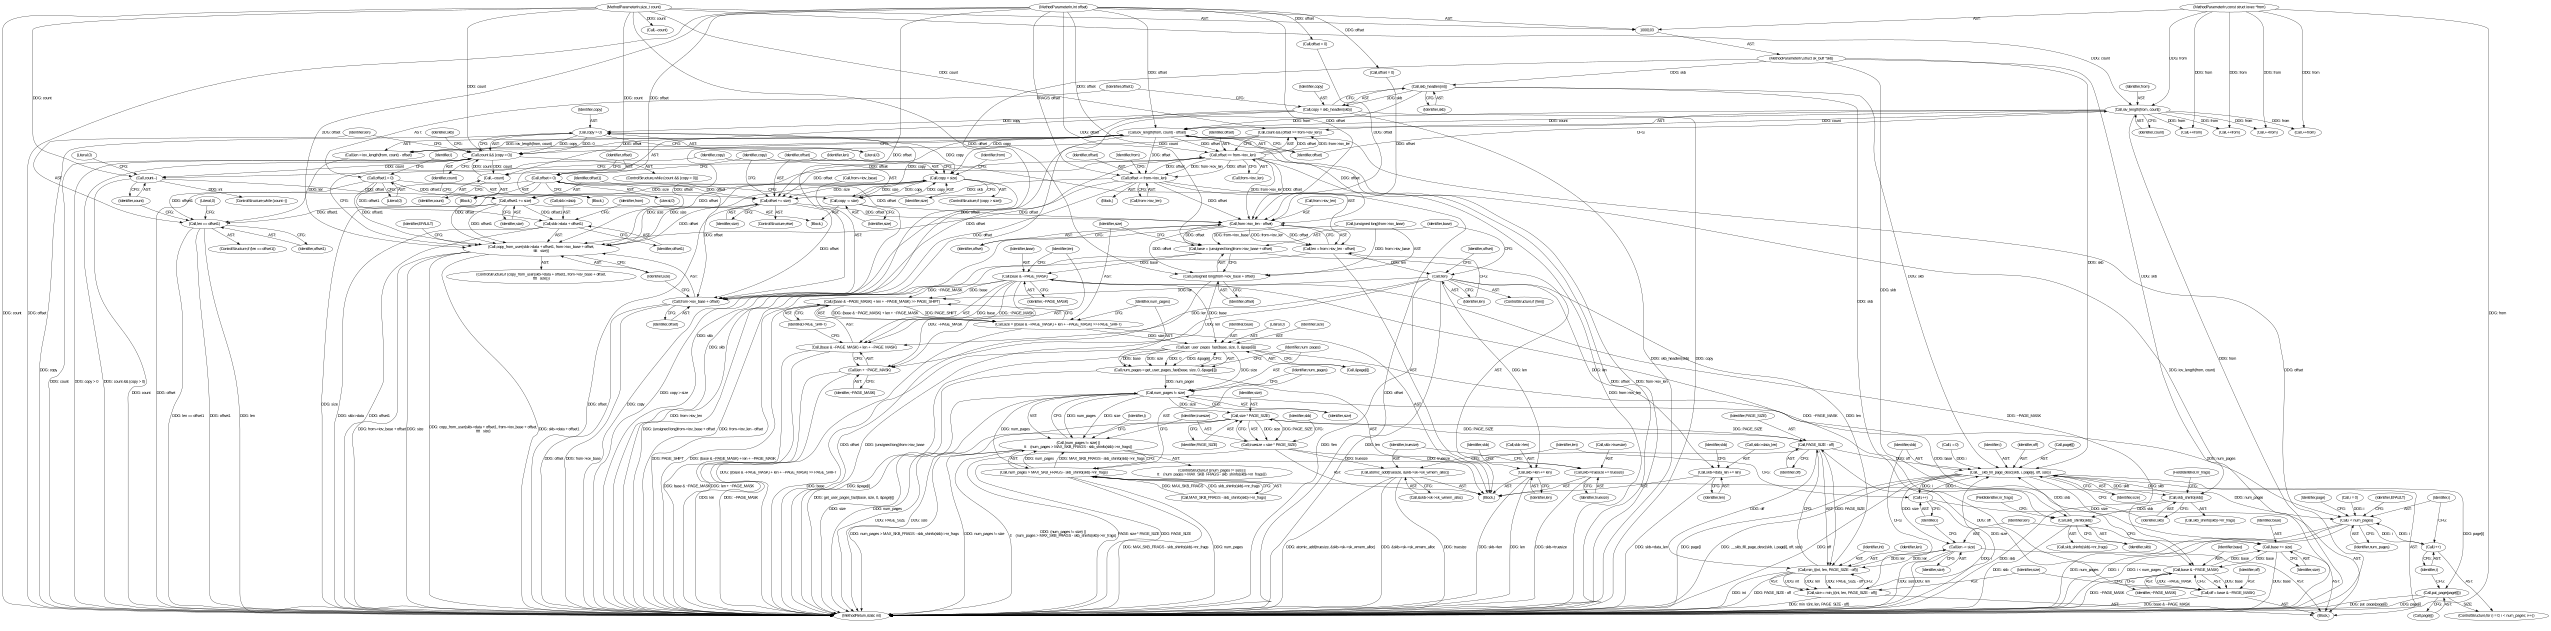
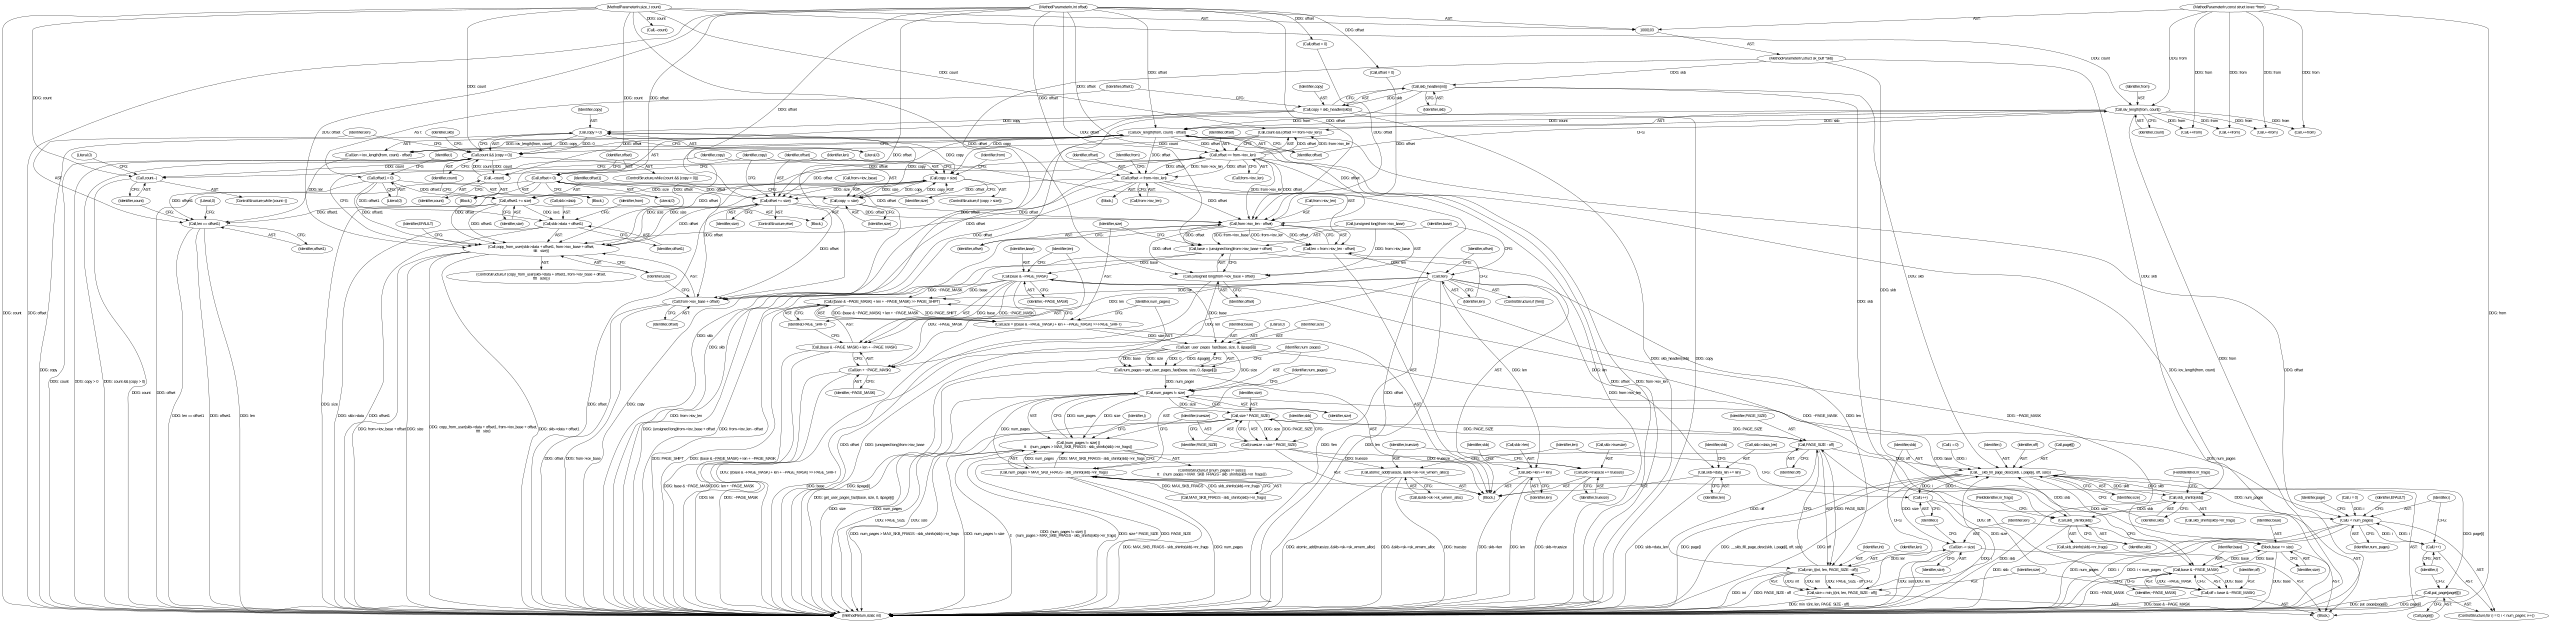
(1048, 98) -> (1048, 98)
(1831, 121) -> (1831, 121)
(2088, 170) -> none
(215, 190) -> (215, 190)
(975, 190) -> (975, 190)
(413, 194) -> (808, 75)
(552, 212) -> (552, 212)
(248, 249) -> none
(854, 281) -> (852, 189)
(1169, 320) -> (1127, 295)
(1358, 370) -> none
(668, 375) -> none
(1139, 534) -> (1139, 534)
none -> (2452, 546)
(2277, 547) -> (2277, 547)
(1906, 561) -> none
(2468, 604) -> (2468, 604)
